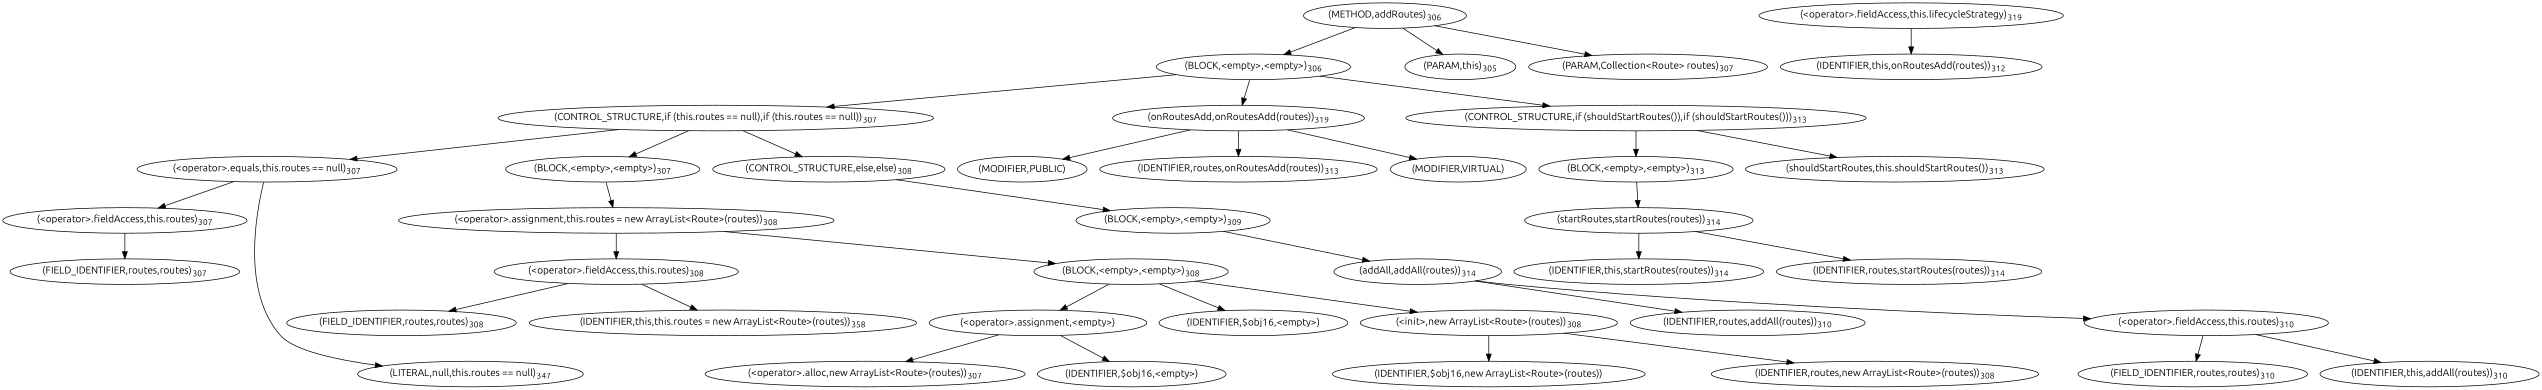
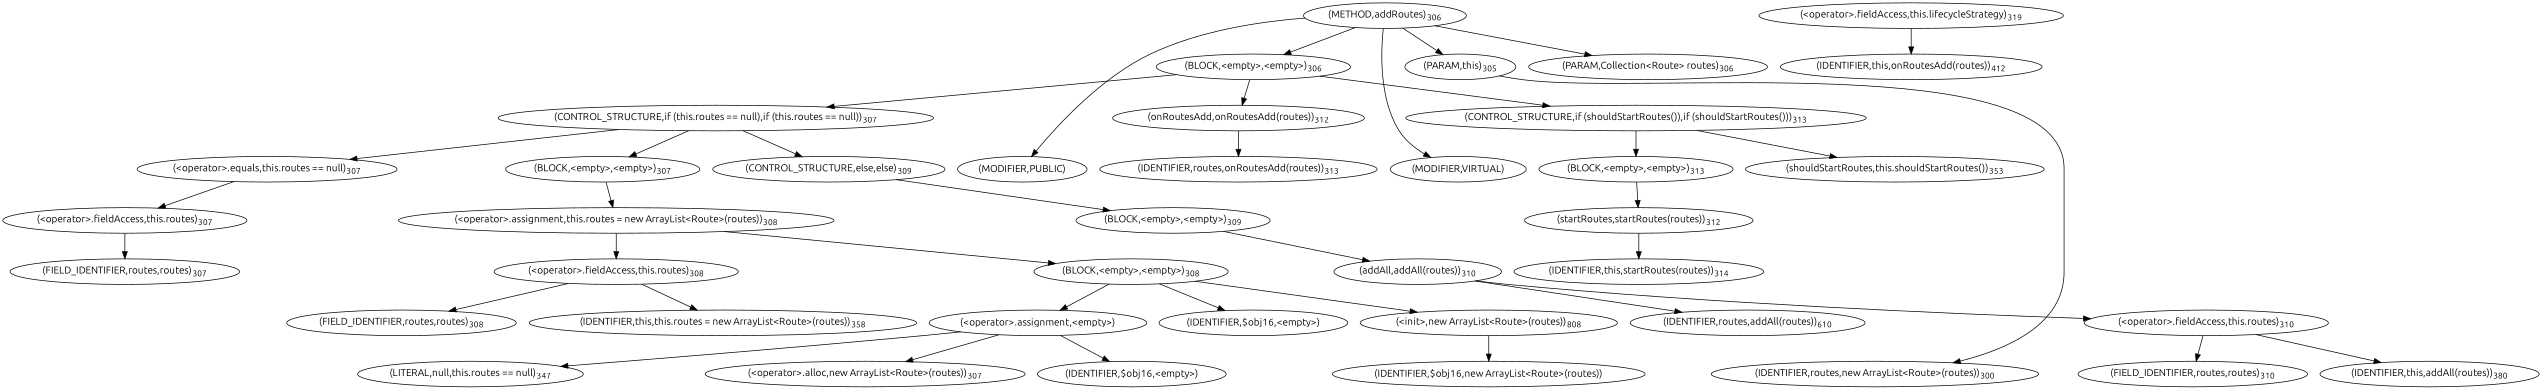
(1727, 66) -> (1727, 66)
(1999, 66) -> (1999, 66)
(1322, 117) -> (1322, 117)
(1130, 144) -> (1154, 52)
(1348, 144) -> (1386, 98)
(905, 168) -> (905, 168)
(1997, 168) -> (1997, 168)
(1713, 219) -> (1713, 219)
(1469, 271) -> (1469, 271)
(1909, 272) -> none
(265, 310) -> (765, 350)
(1574, 322) -> (1574, 322)
(1825, 322) -> (1825, 322)
(1675, 348) -> (1923, 91)
(1988, 373) -> (1988, 373)
(2501, 373) -> (2501, 373)
